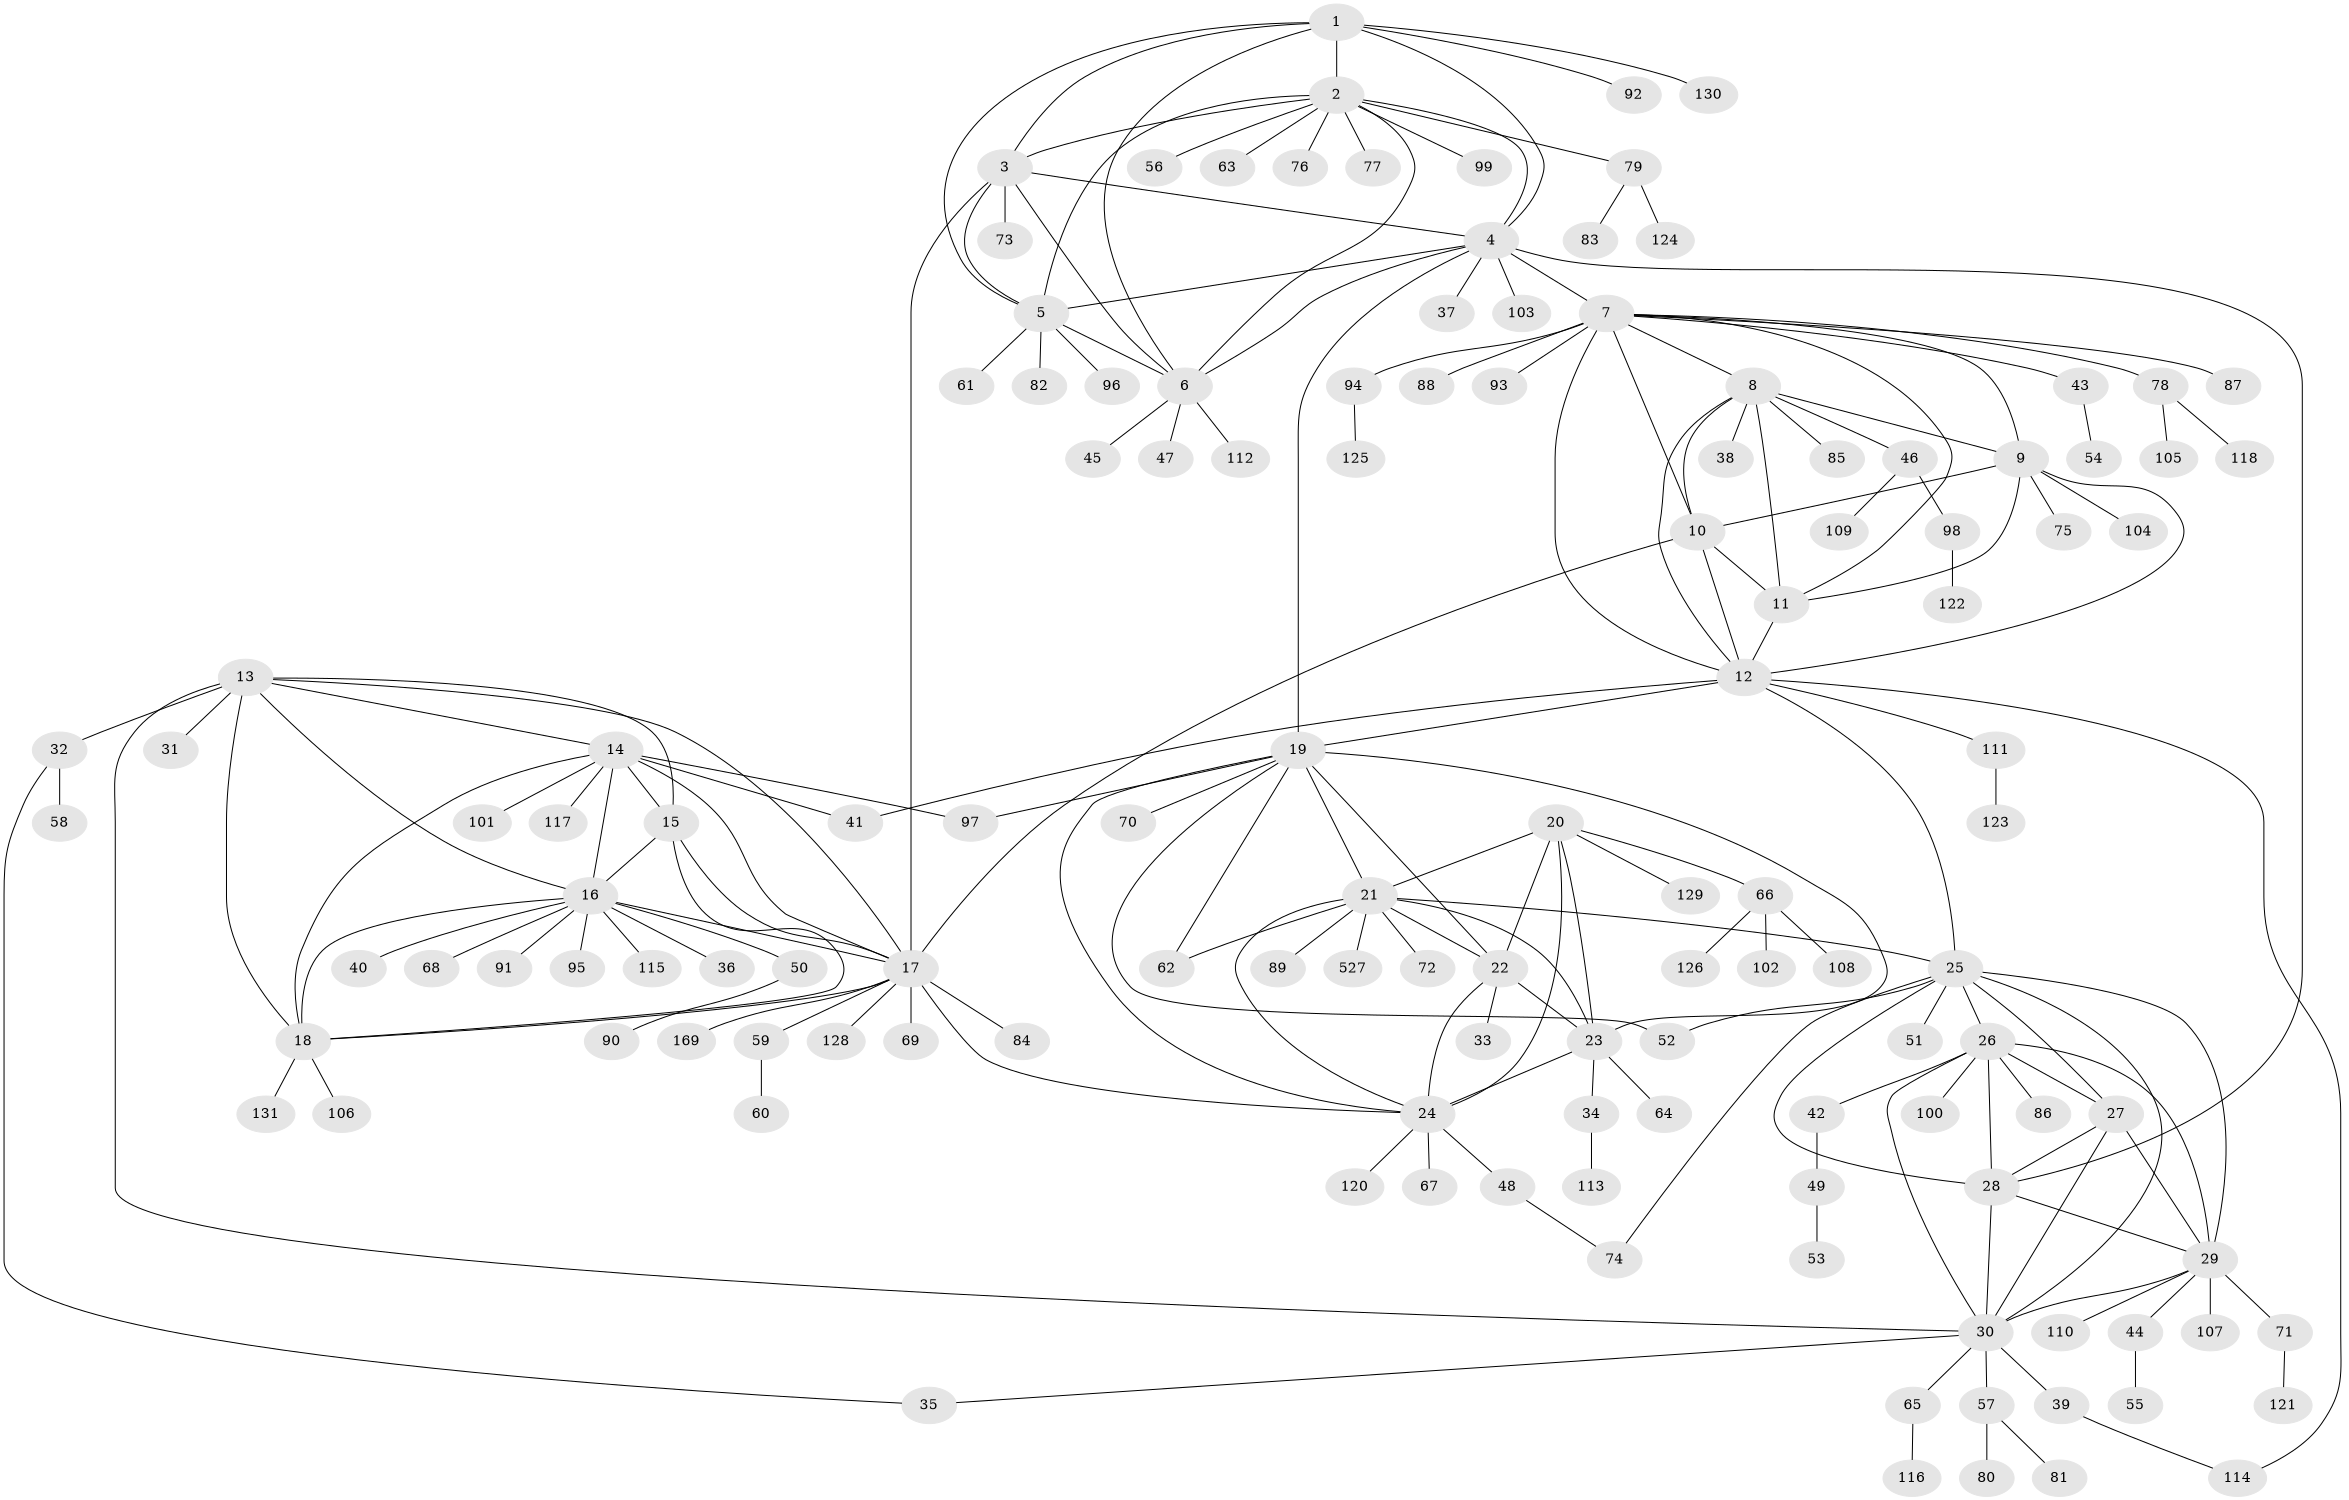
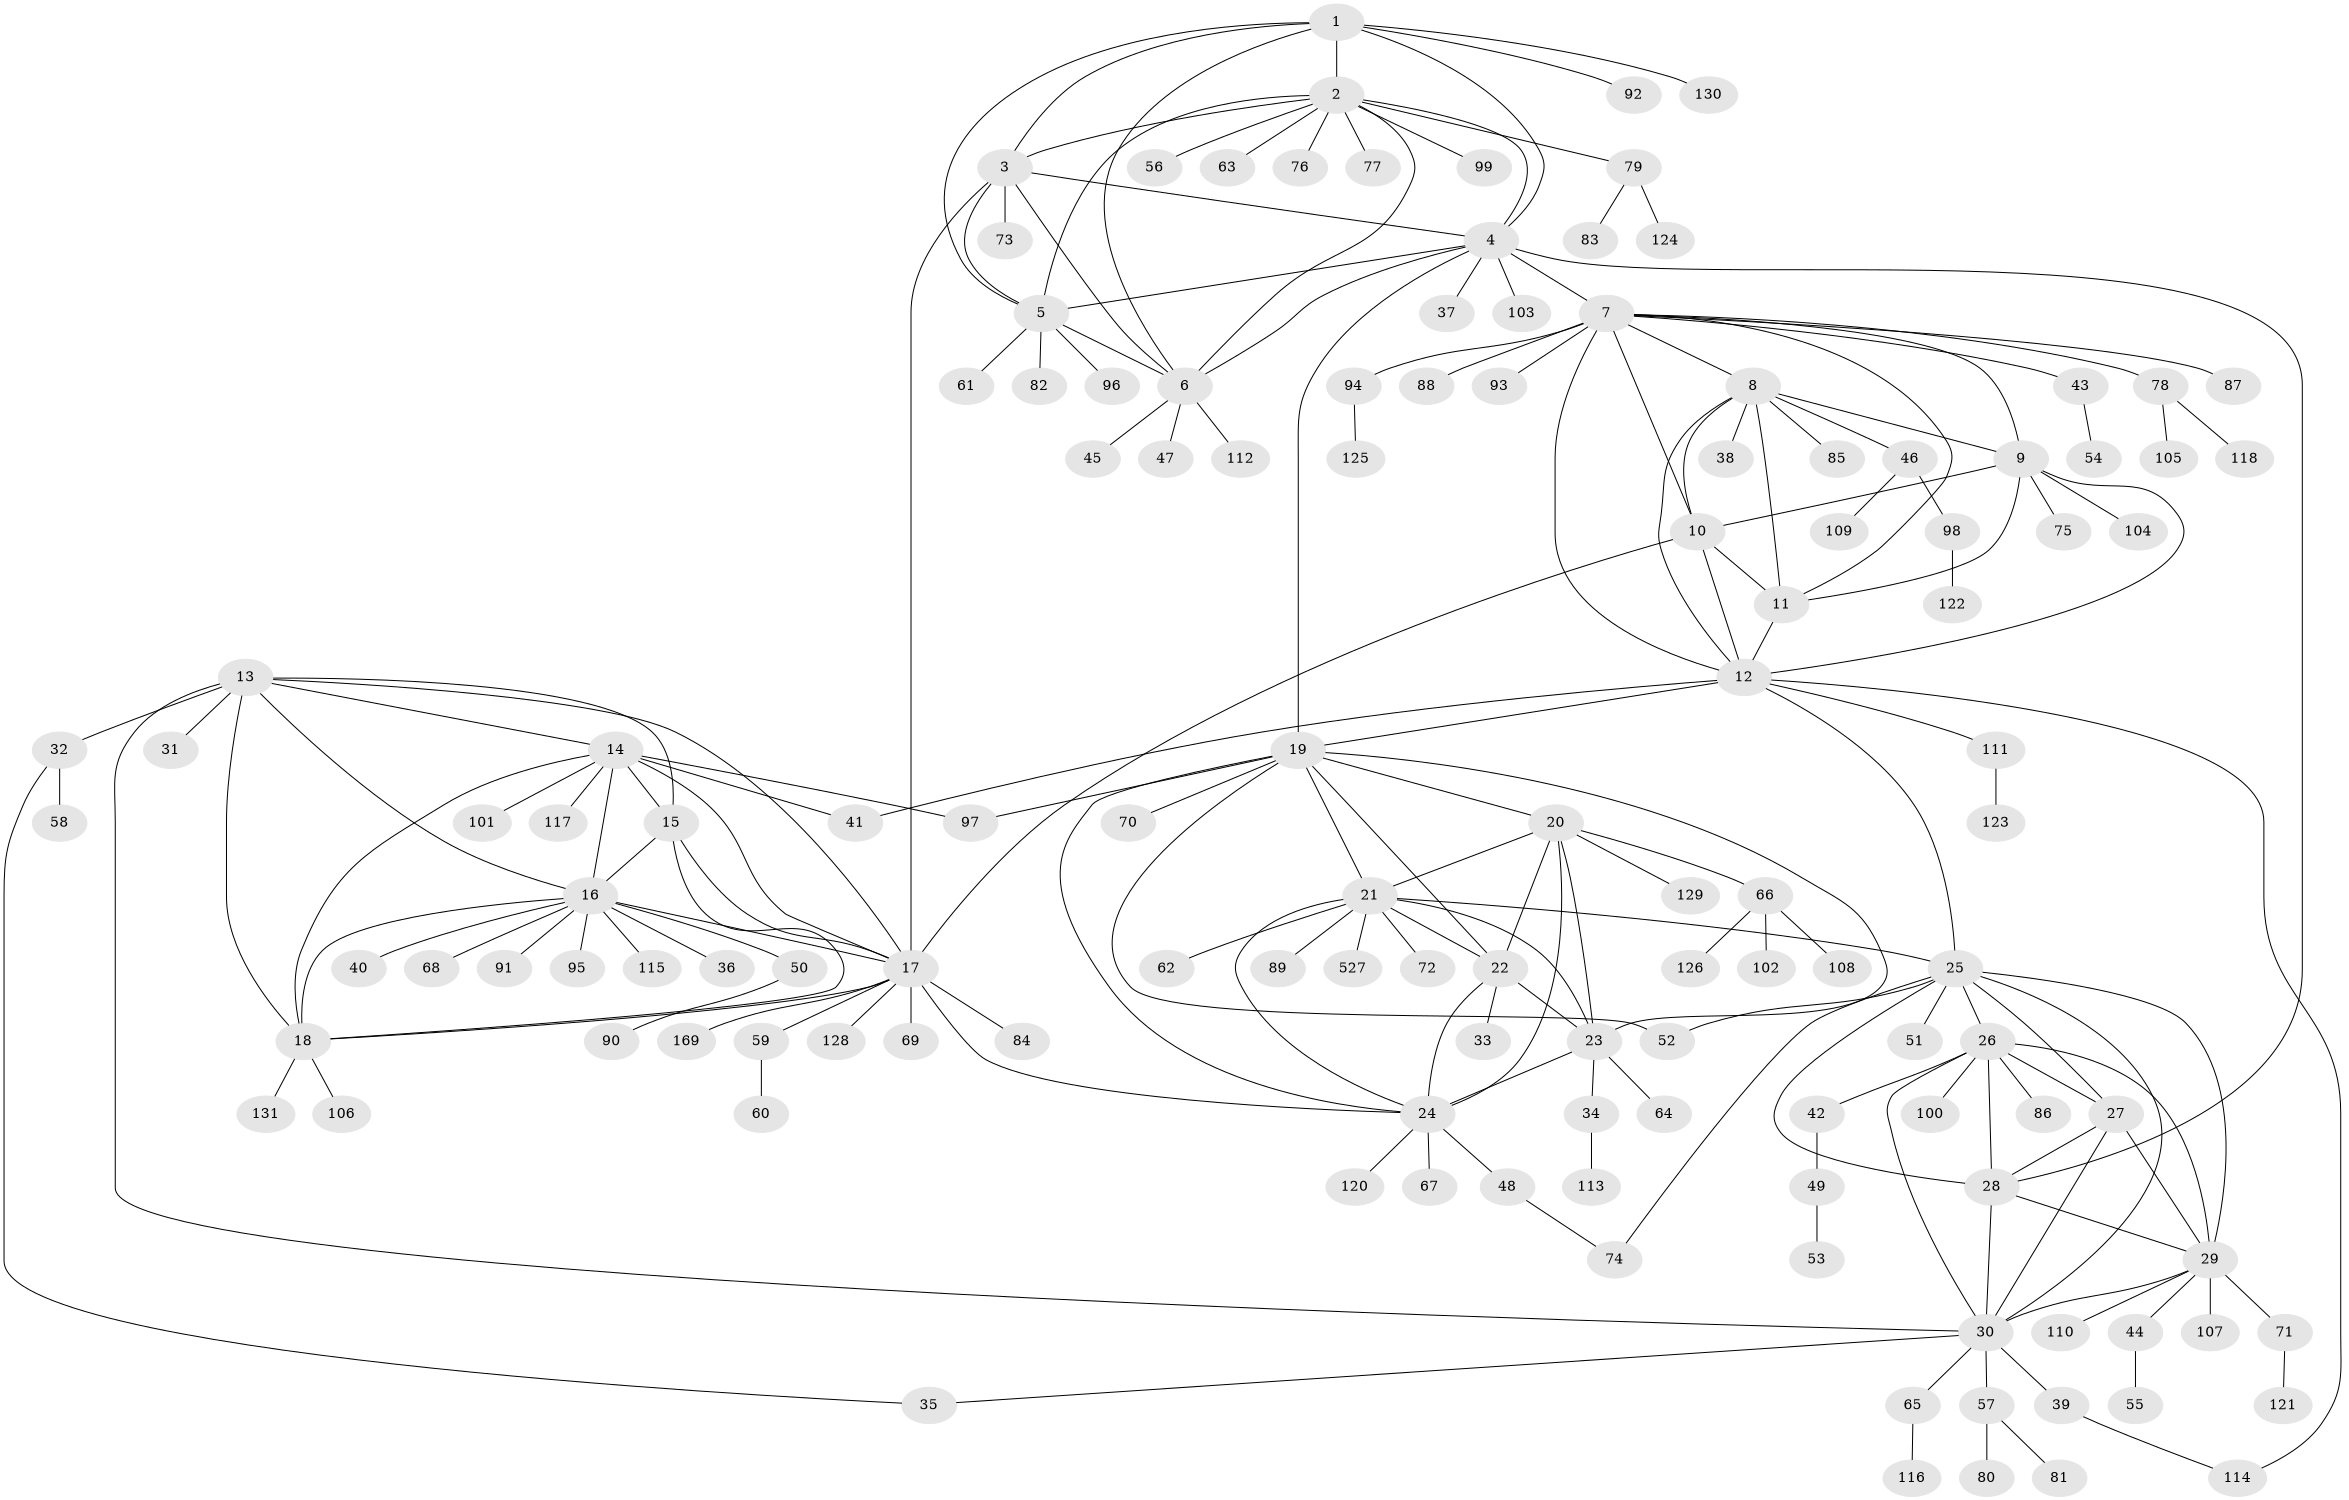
(1233, 860) -> (1427, 787)
